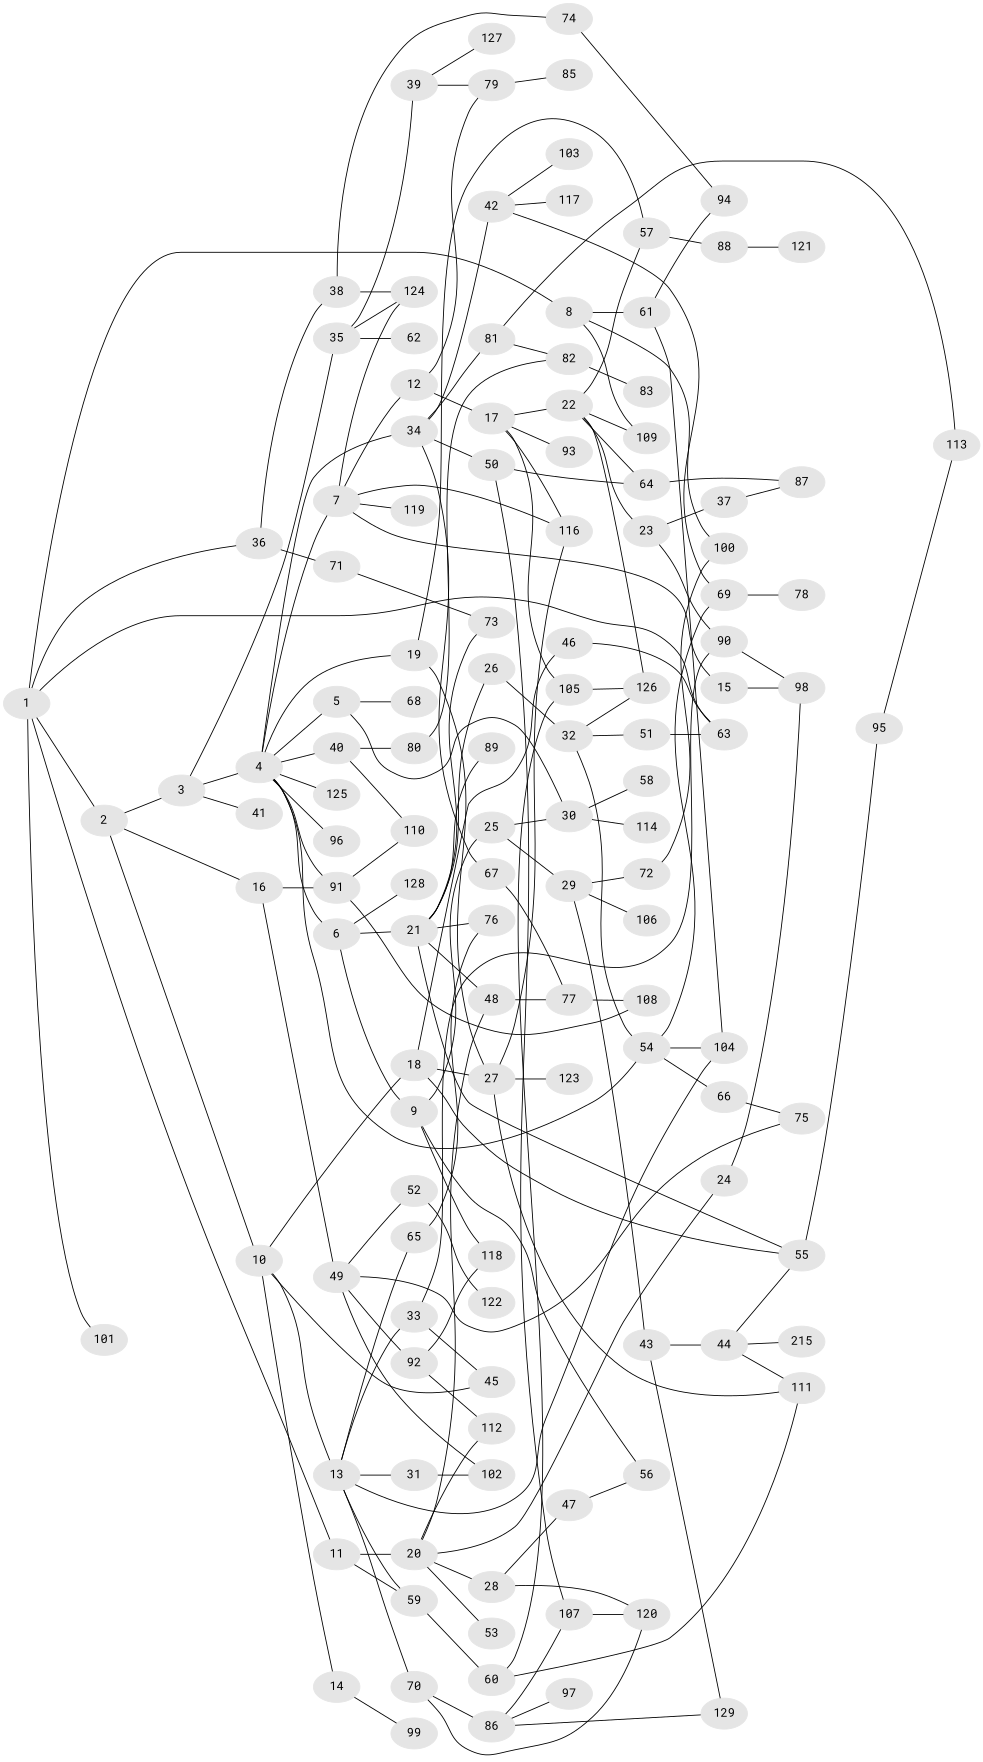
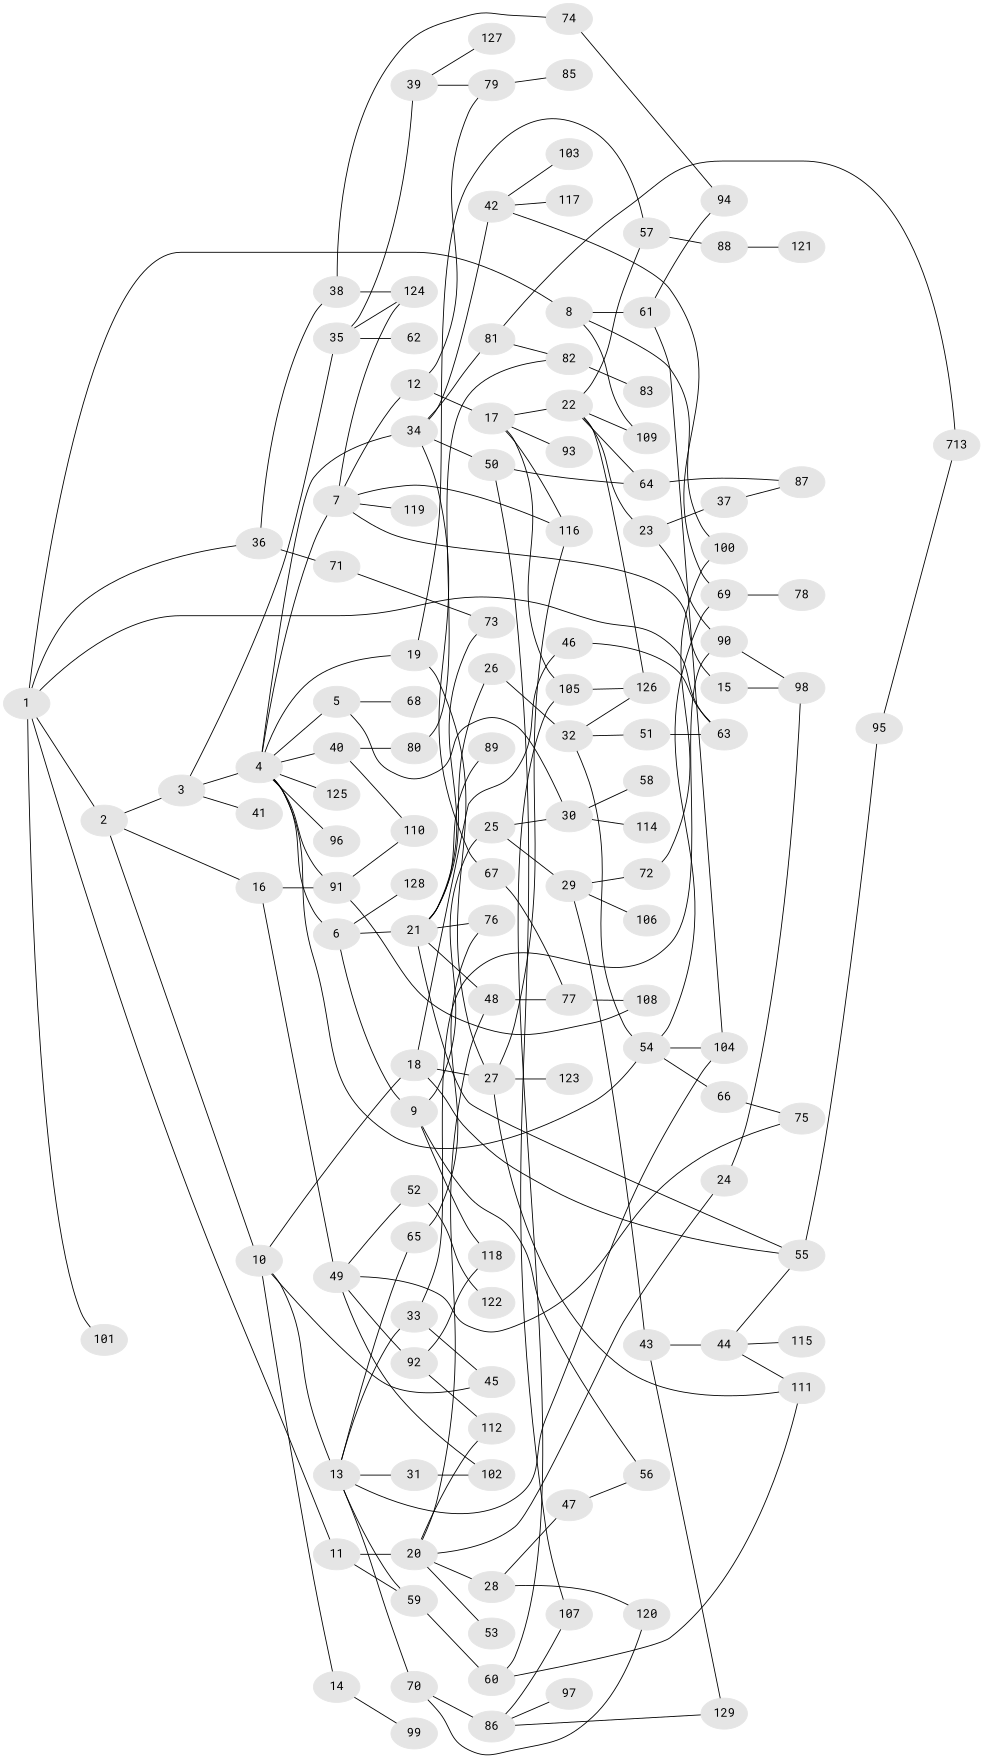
(957, 445) -> (957, 445)
(802, 1342) -> (802, 1342)
(608, 1615) -> none
